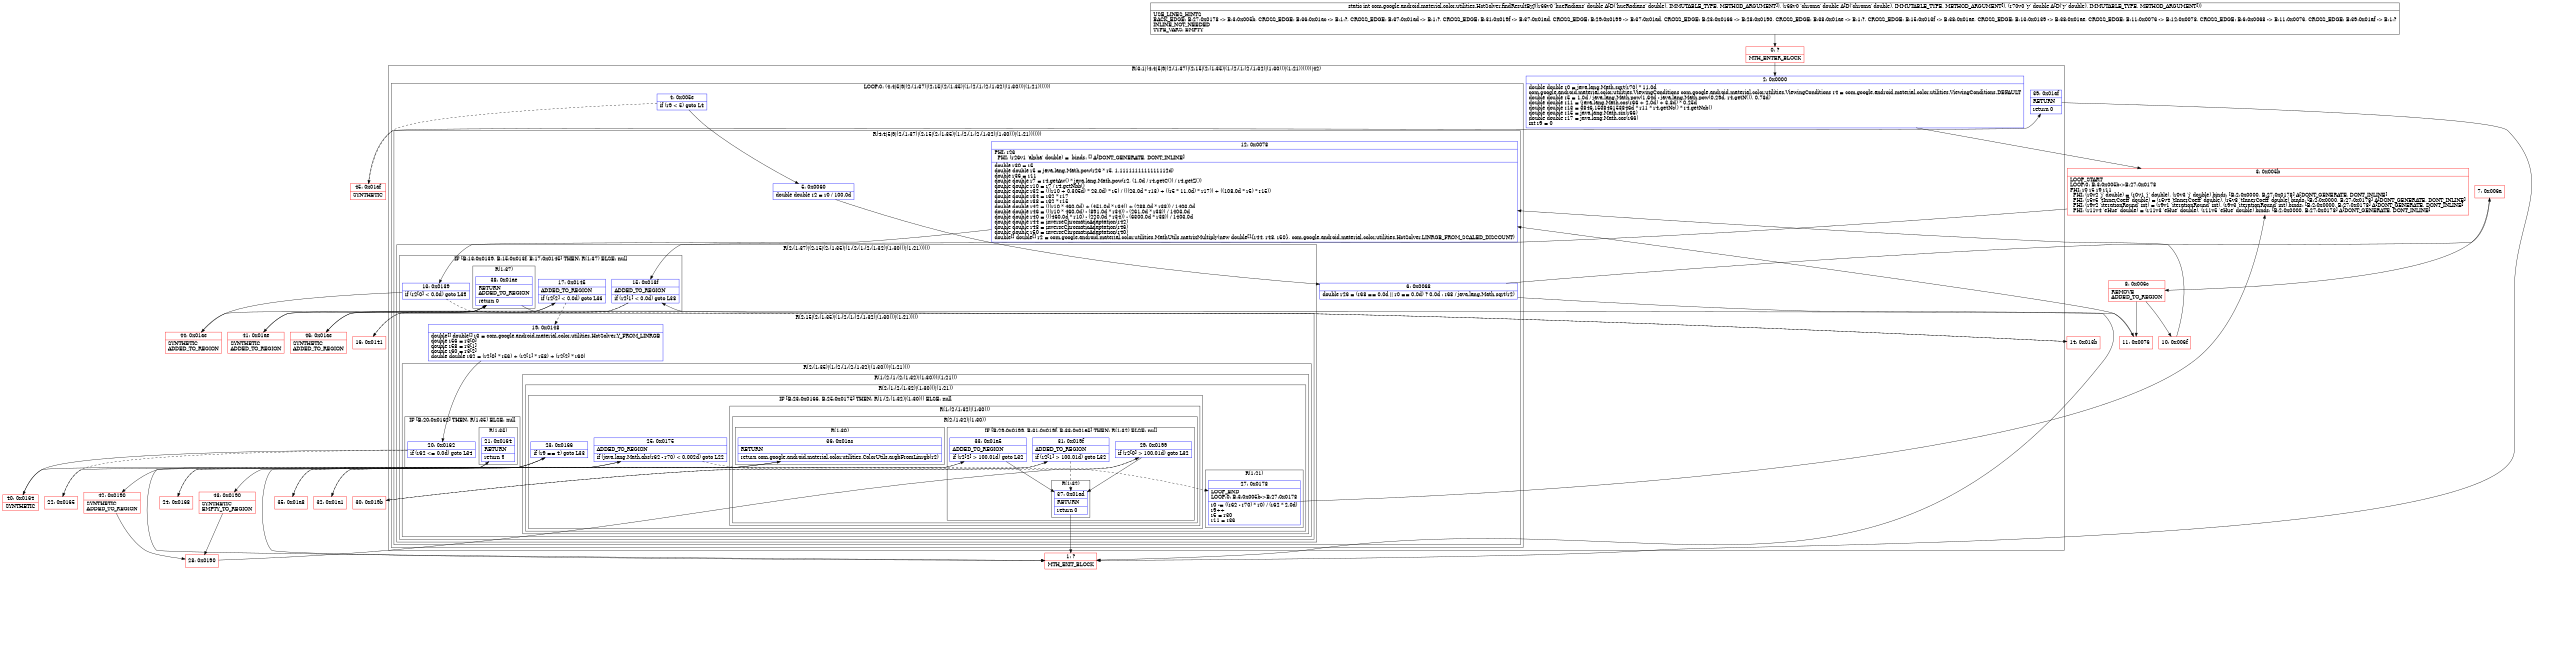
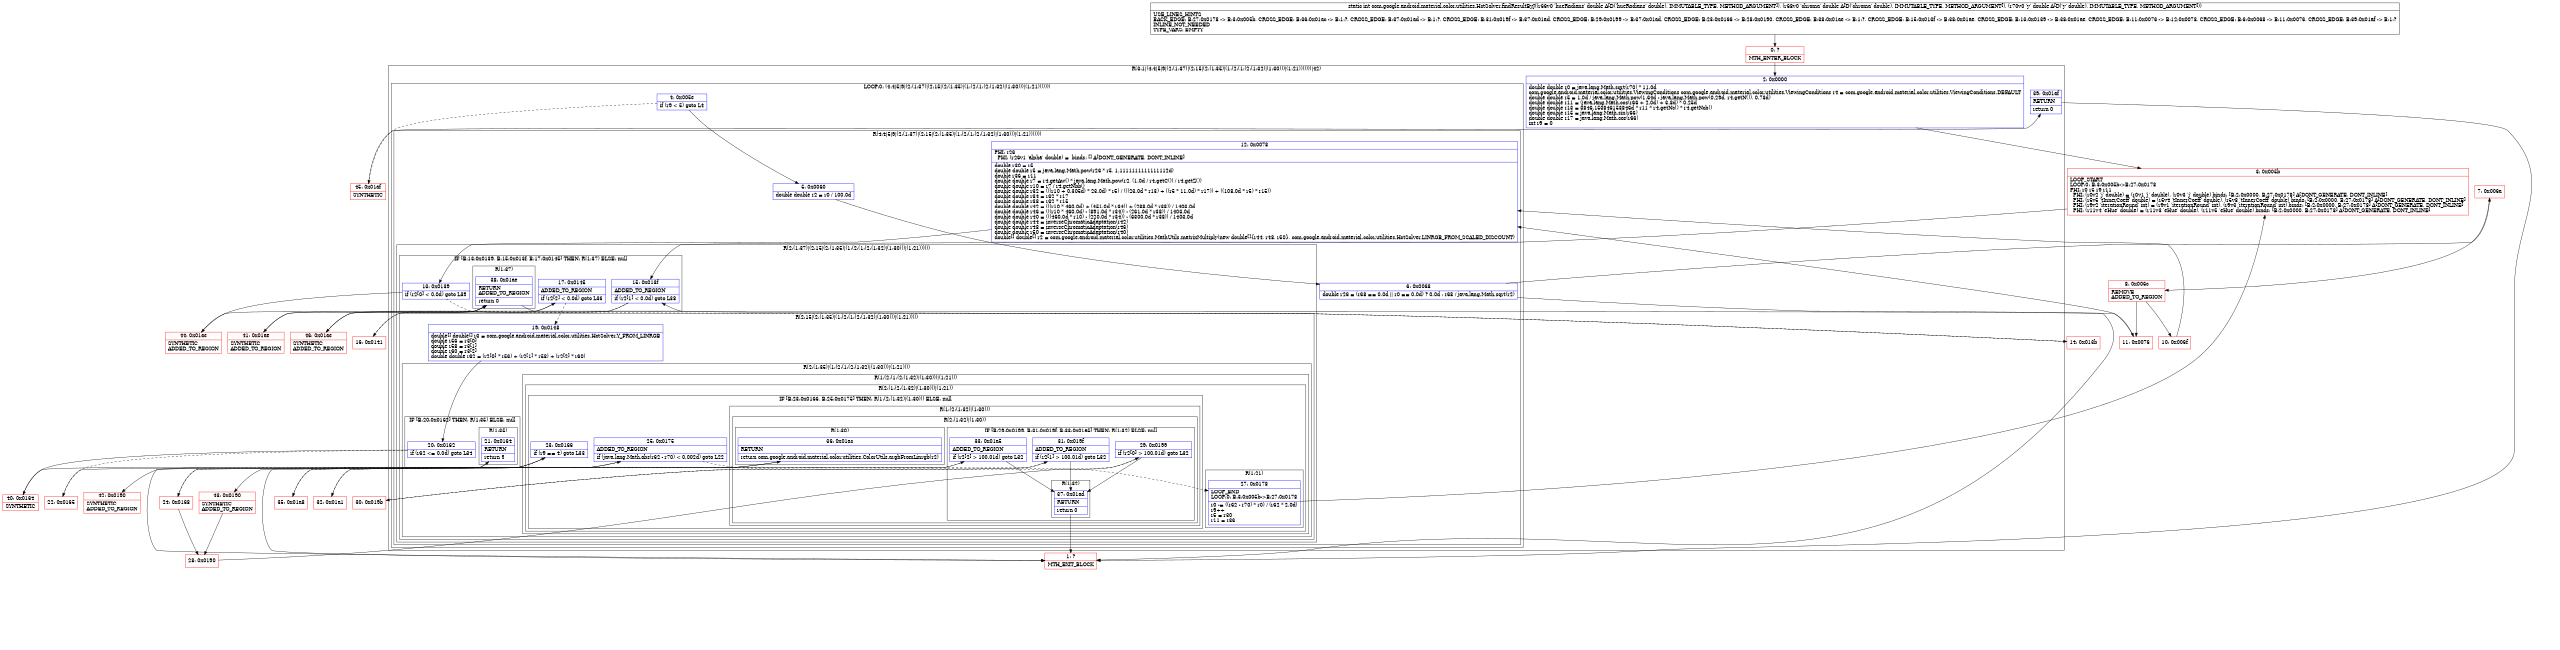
(1071, 475) -> (1071, 475)
(227, 509) -> (227, 509)
(141, 547) -> (187, 531)
